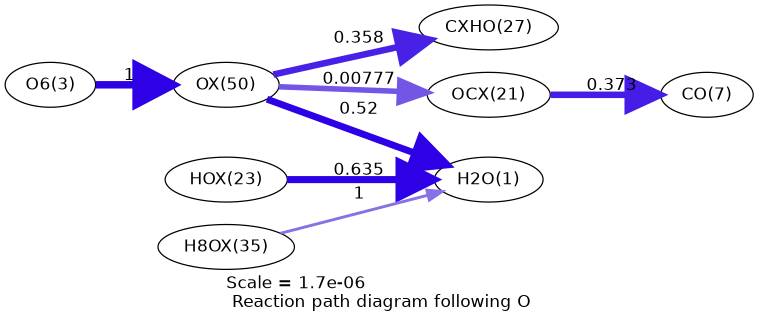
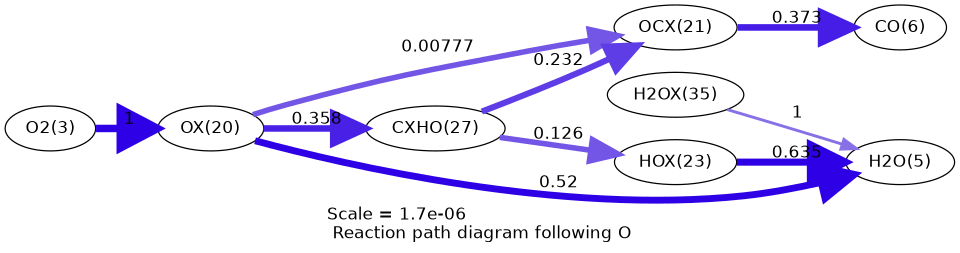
(50, 85) -> (50, 128)
(226, 85) -> (211, 128)
none -> (547, 86)
(707, 95) -> (900, 27)
none -> (545, 144)
(489, 180) -> (900, 162)
(226, 247) -> (676, 95)
